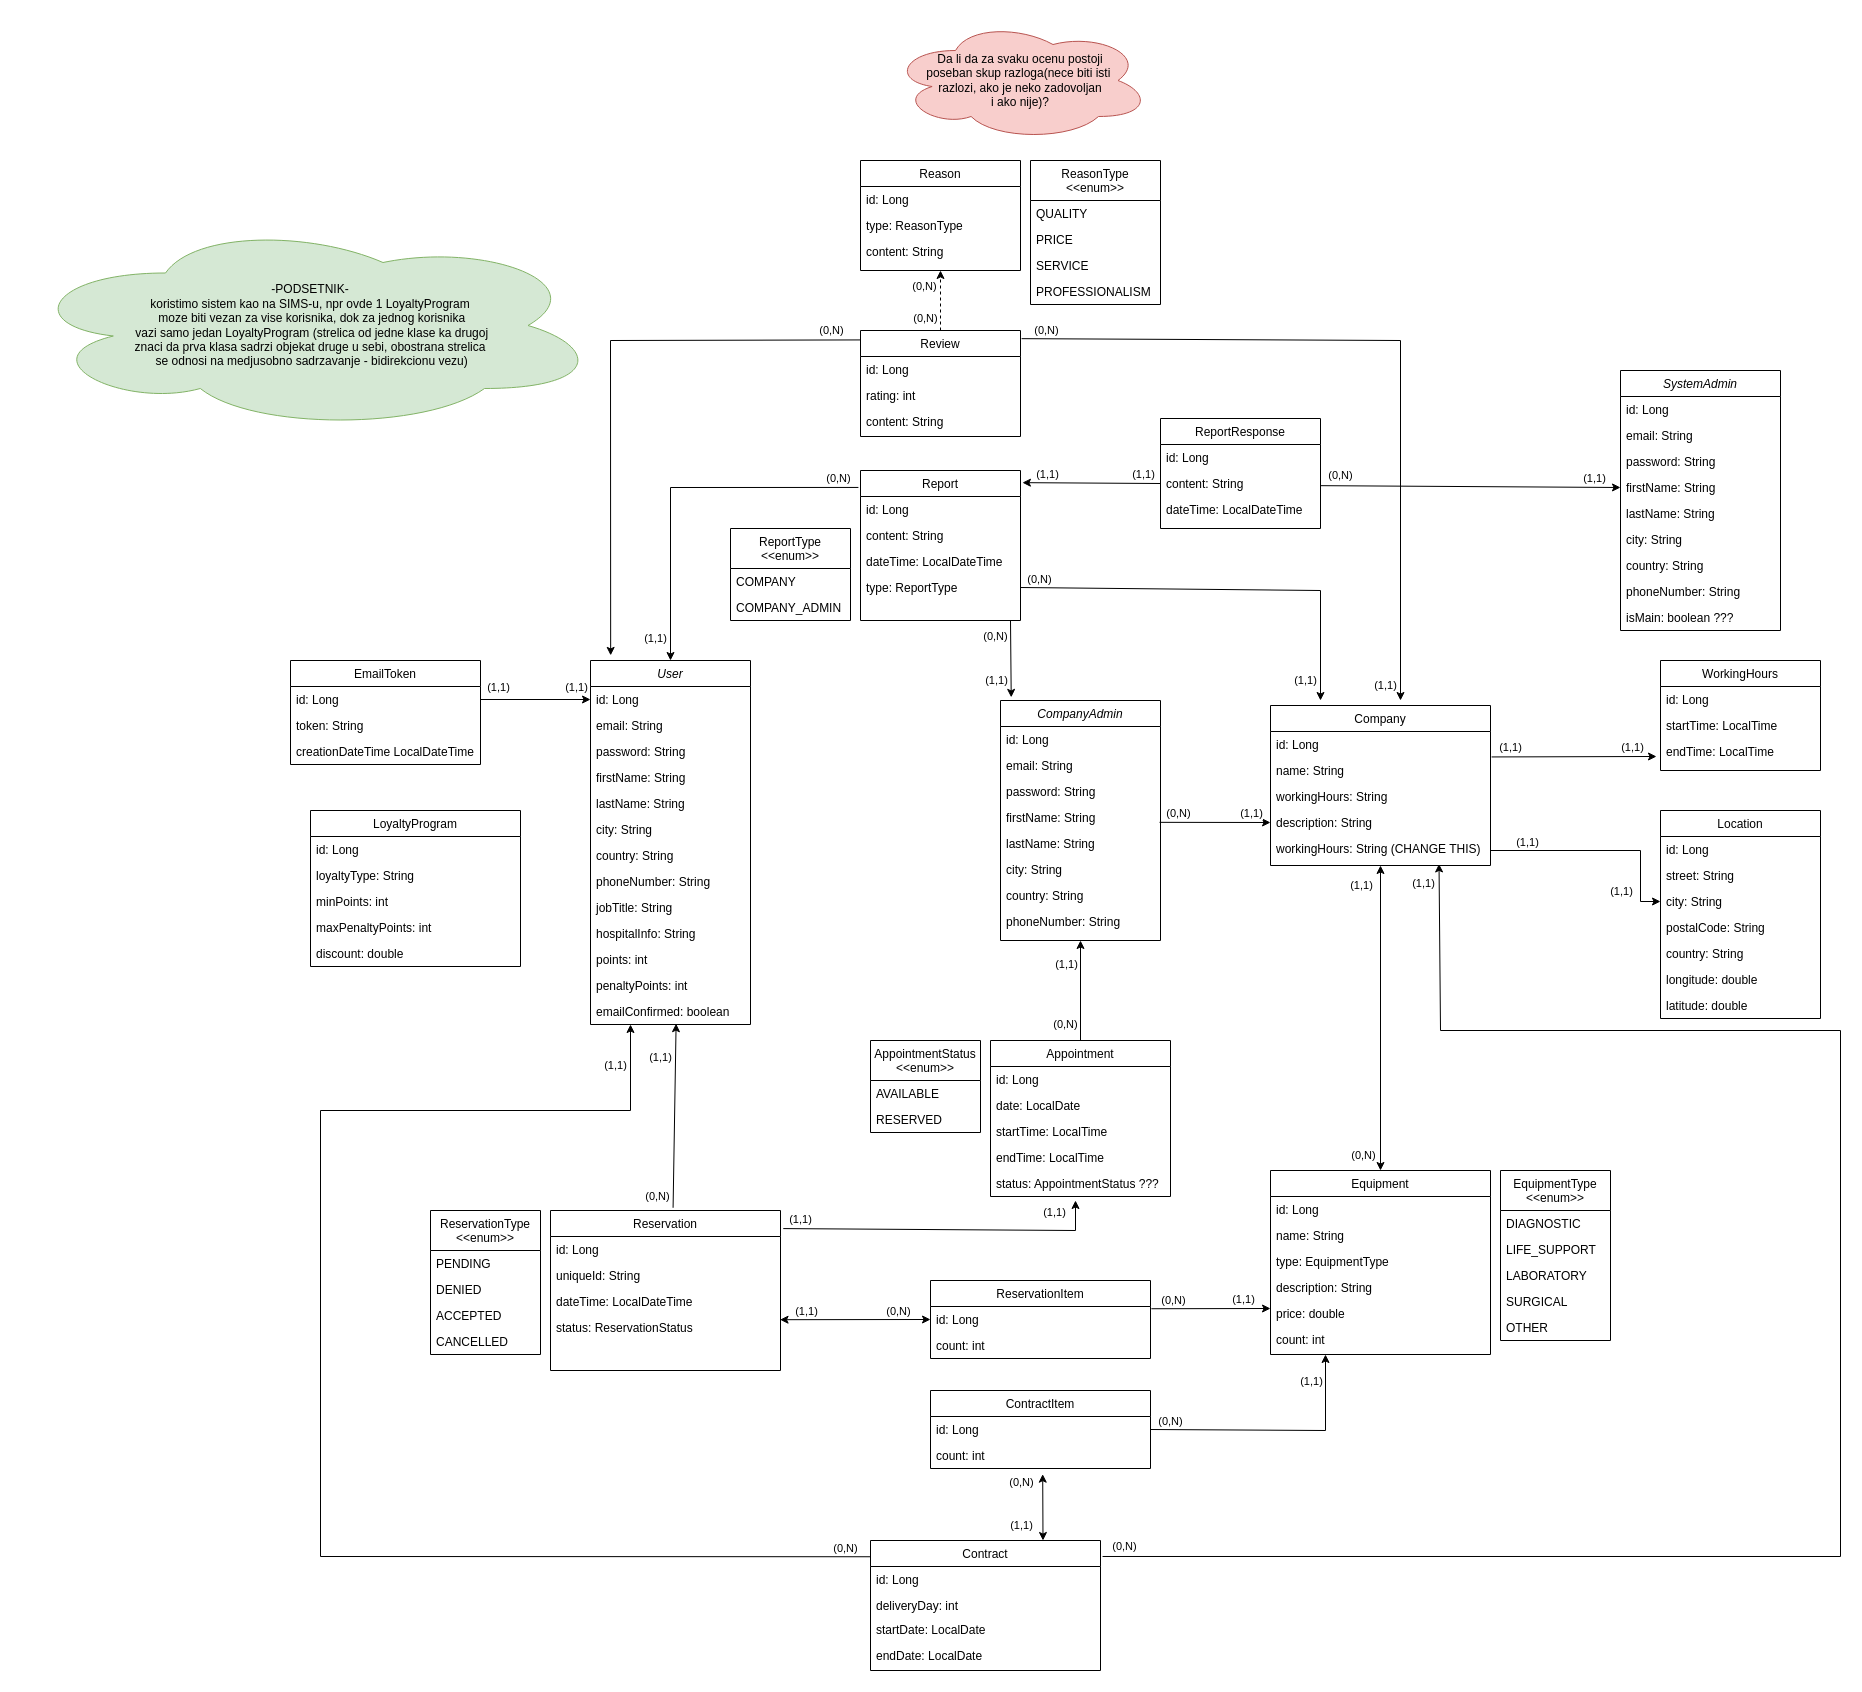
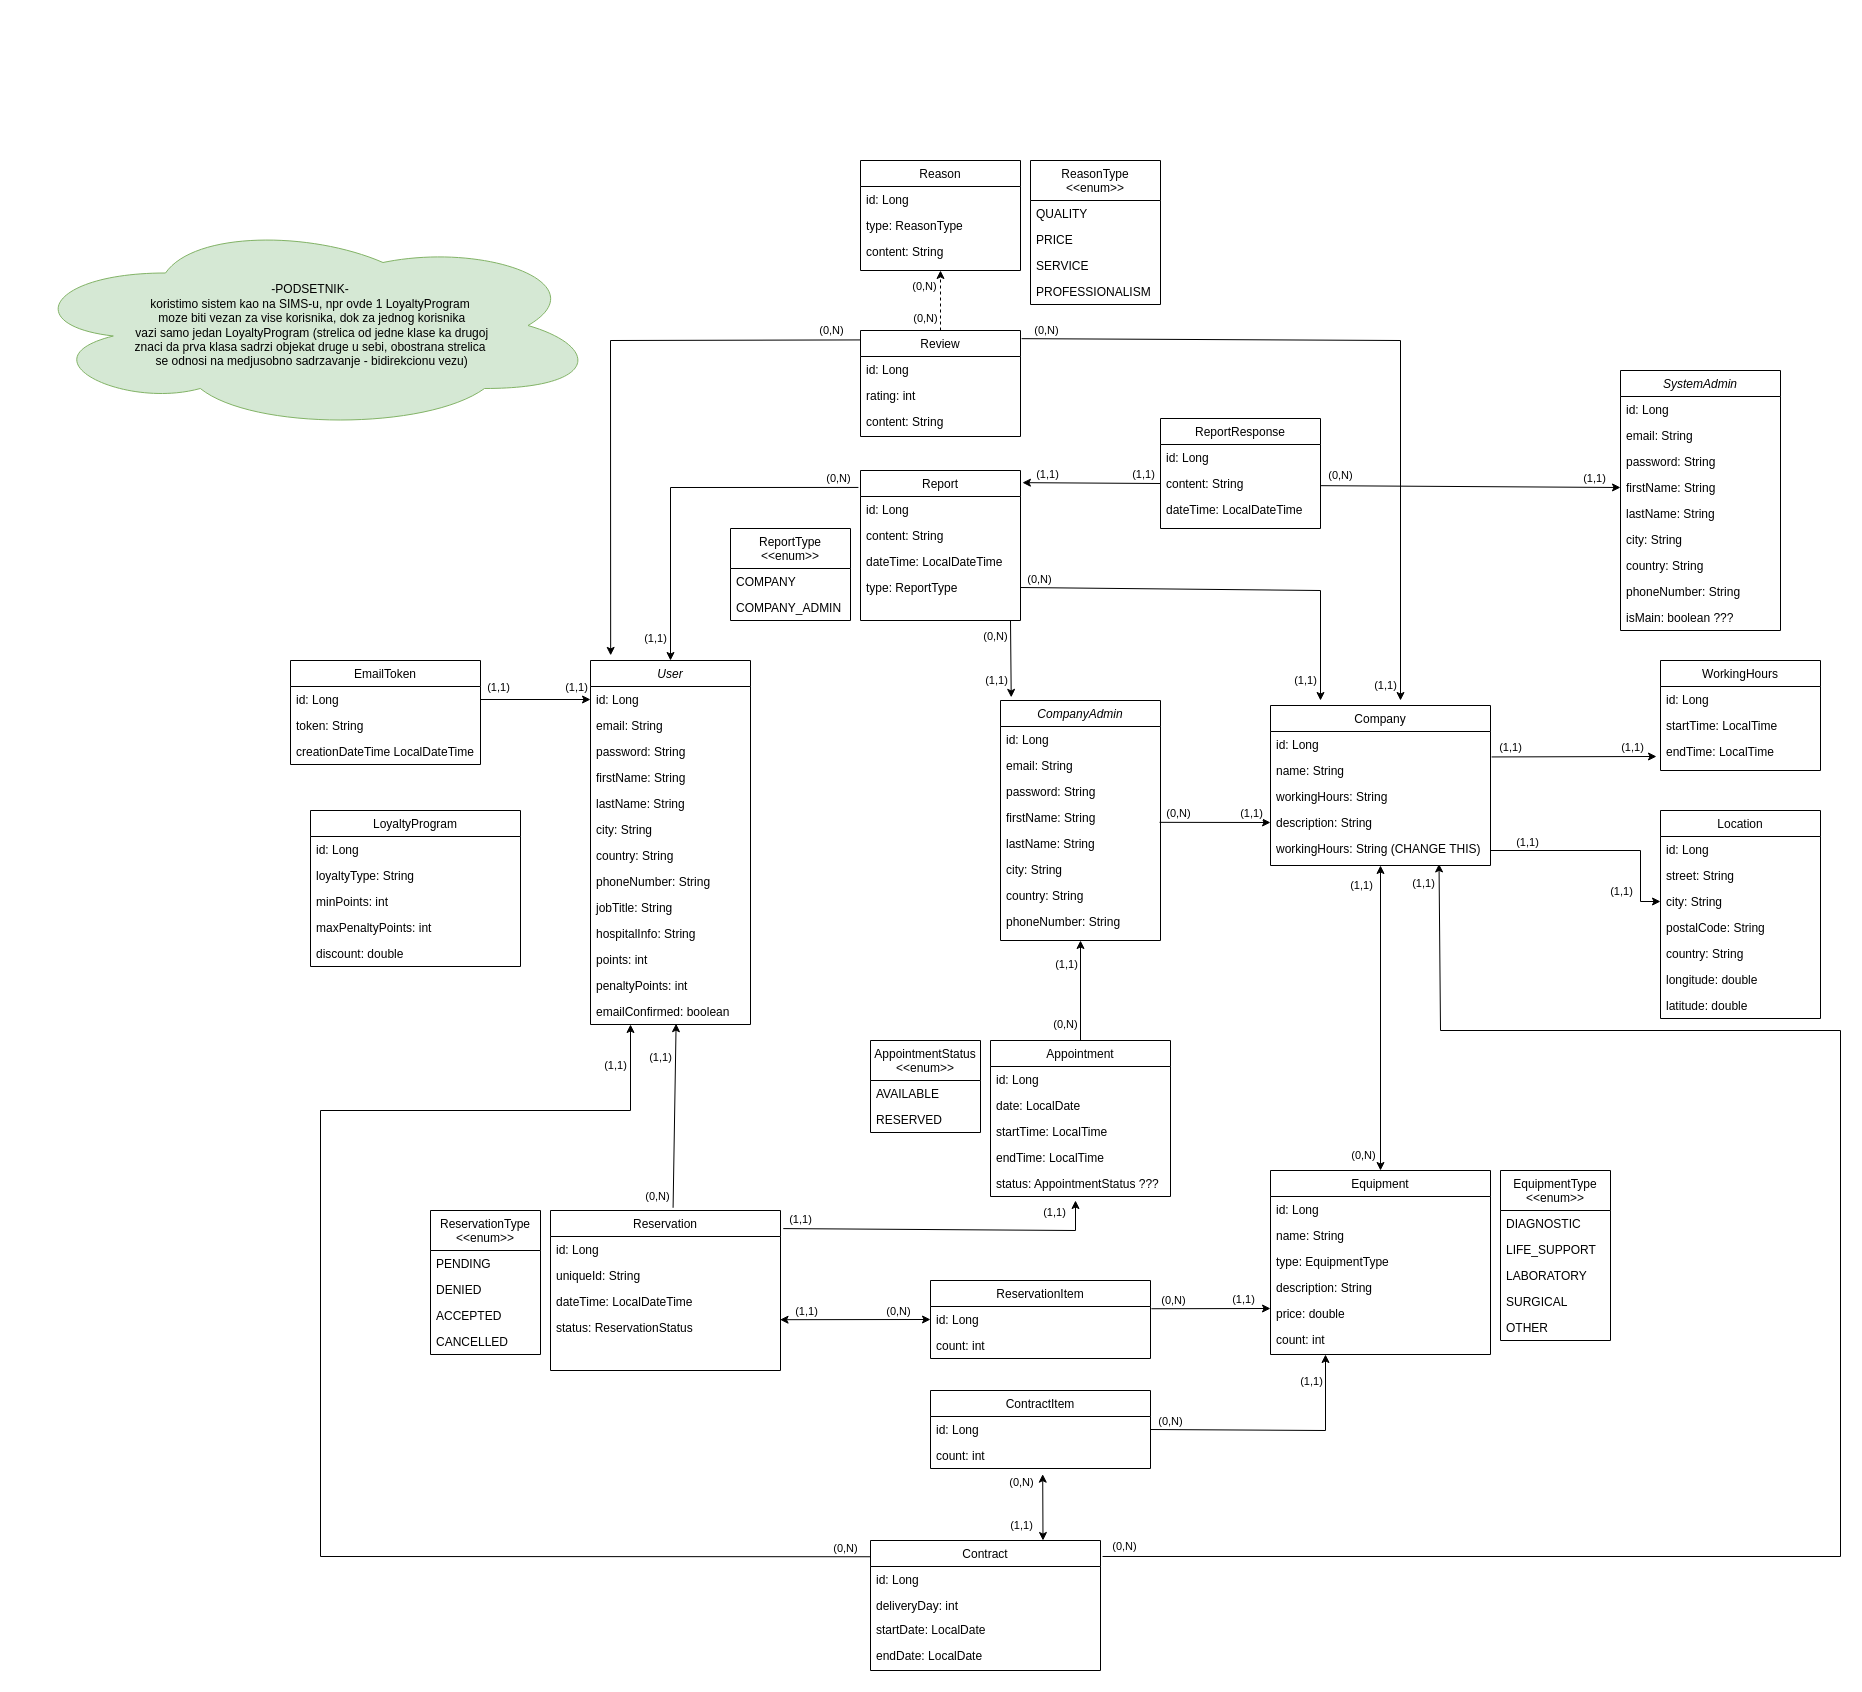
(1021, 81) -> none
